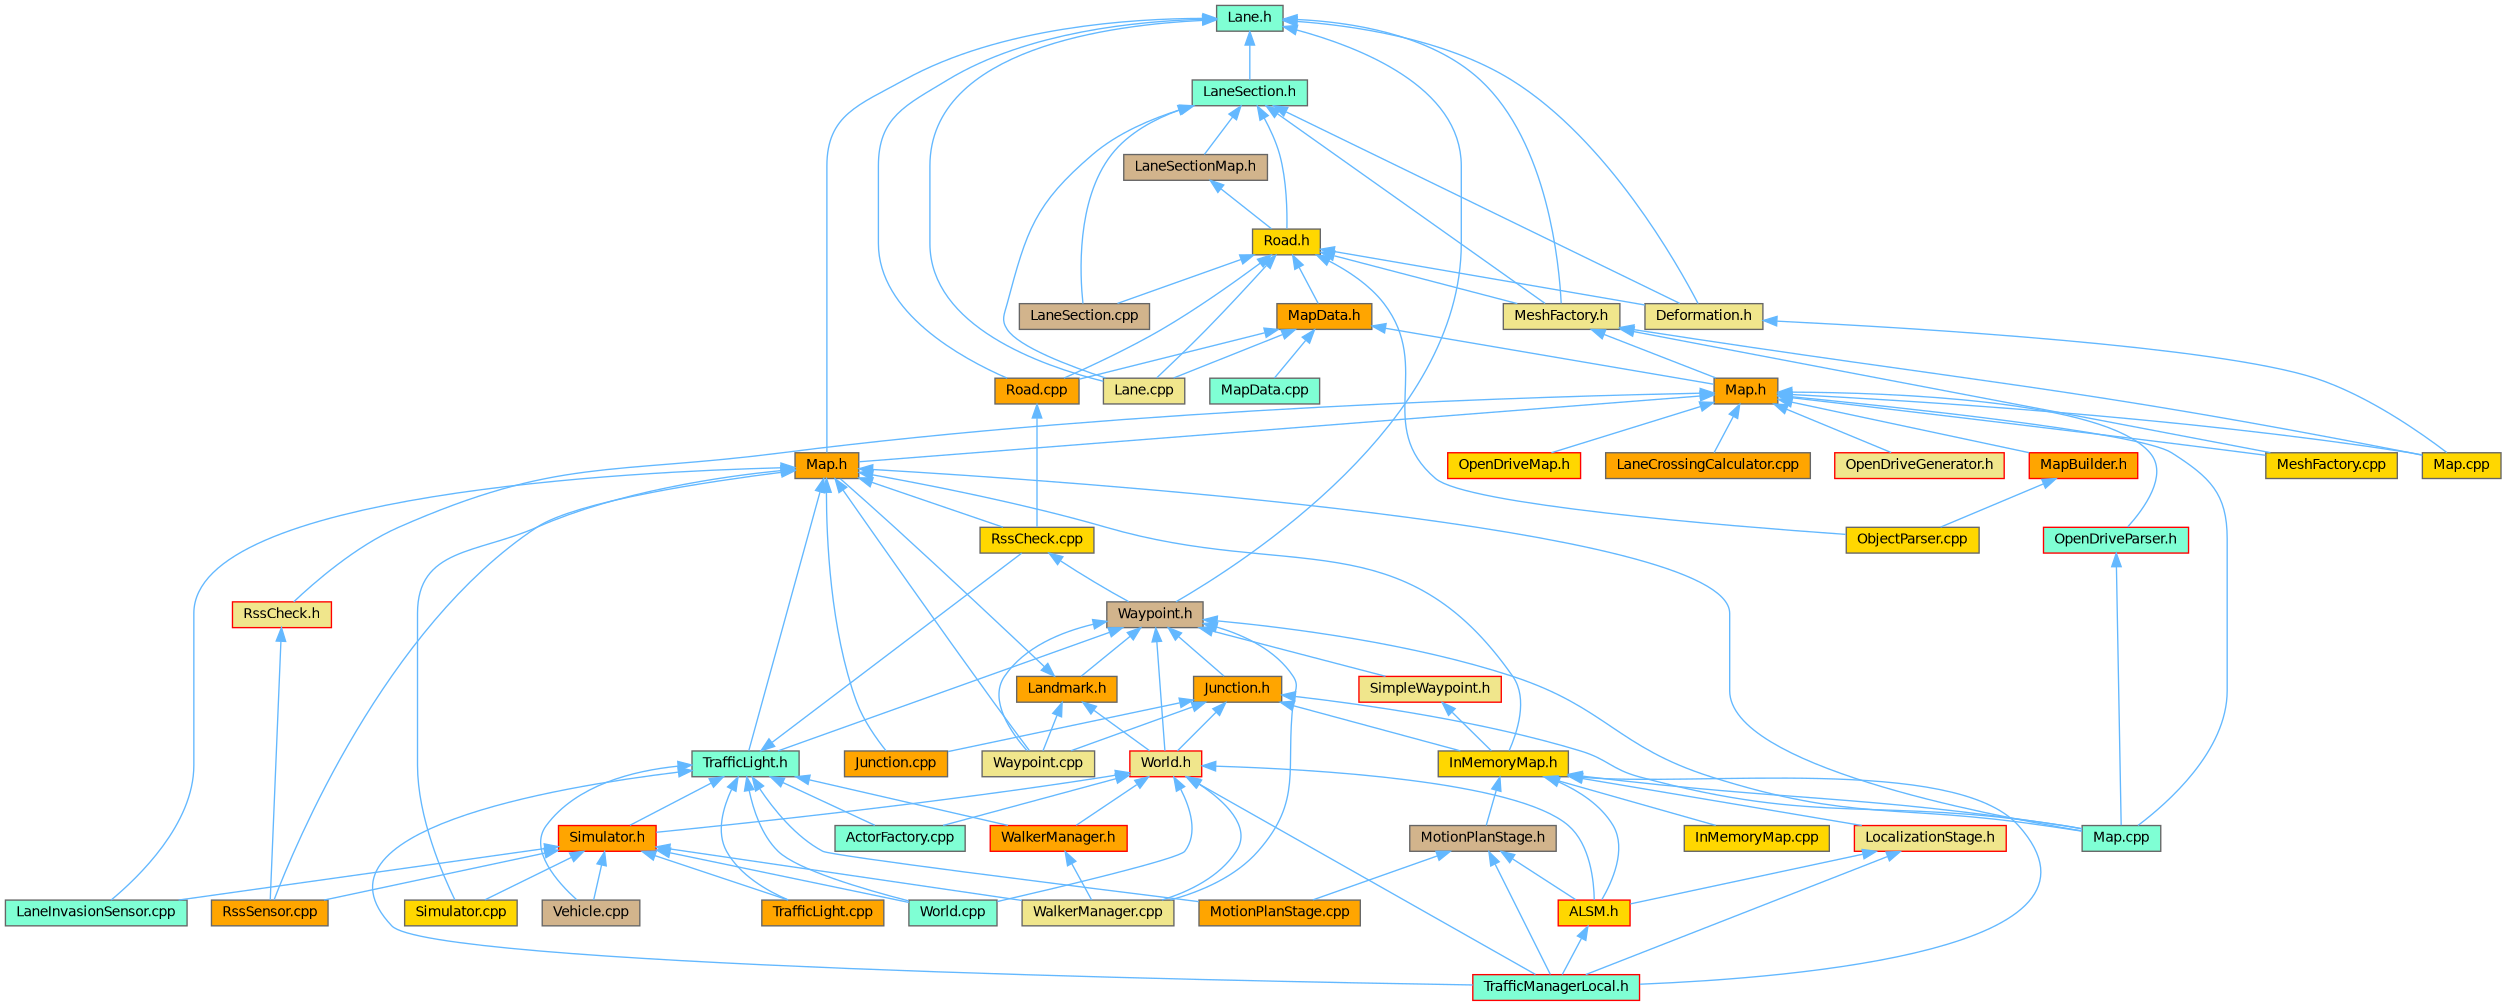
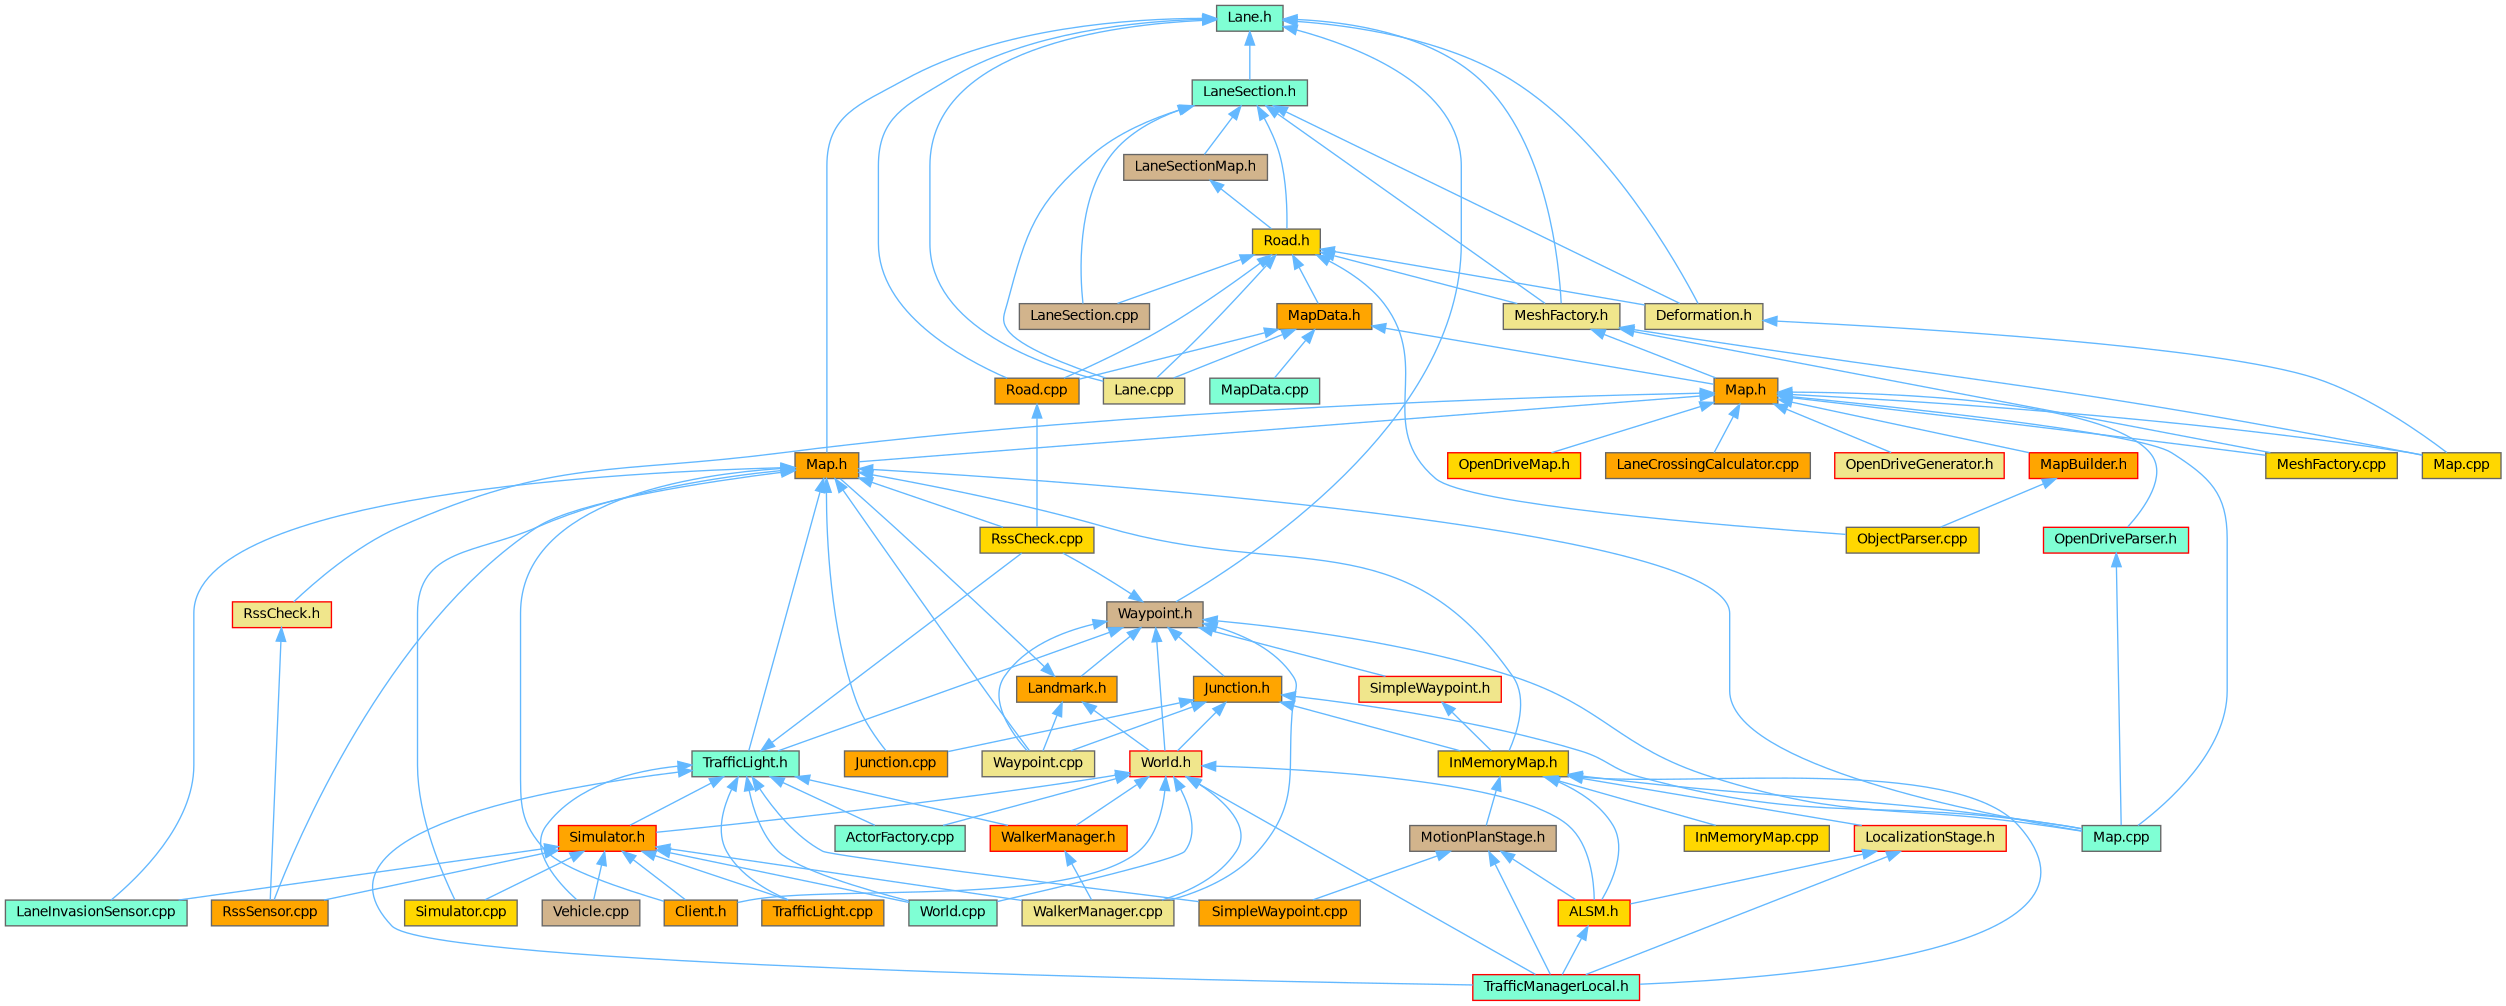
(1094, 582) -> (1097, 573)
none -> (701, 913)
(1280, 913) -> (1280, 913)
